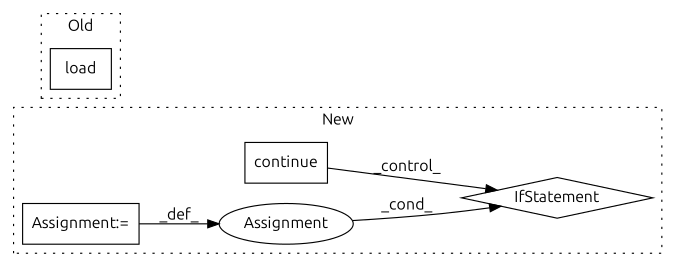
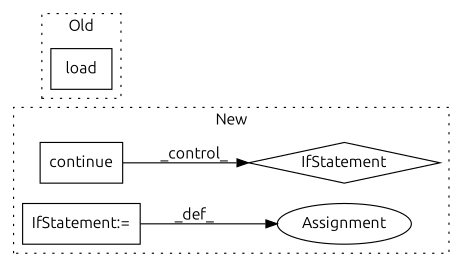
(421, 216) -> none
(81, 224) -> (81, 224)
